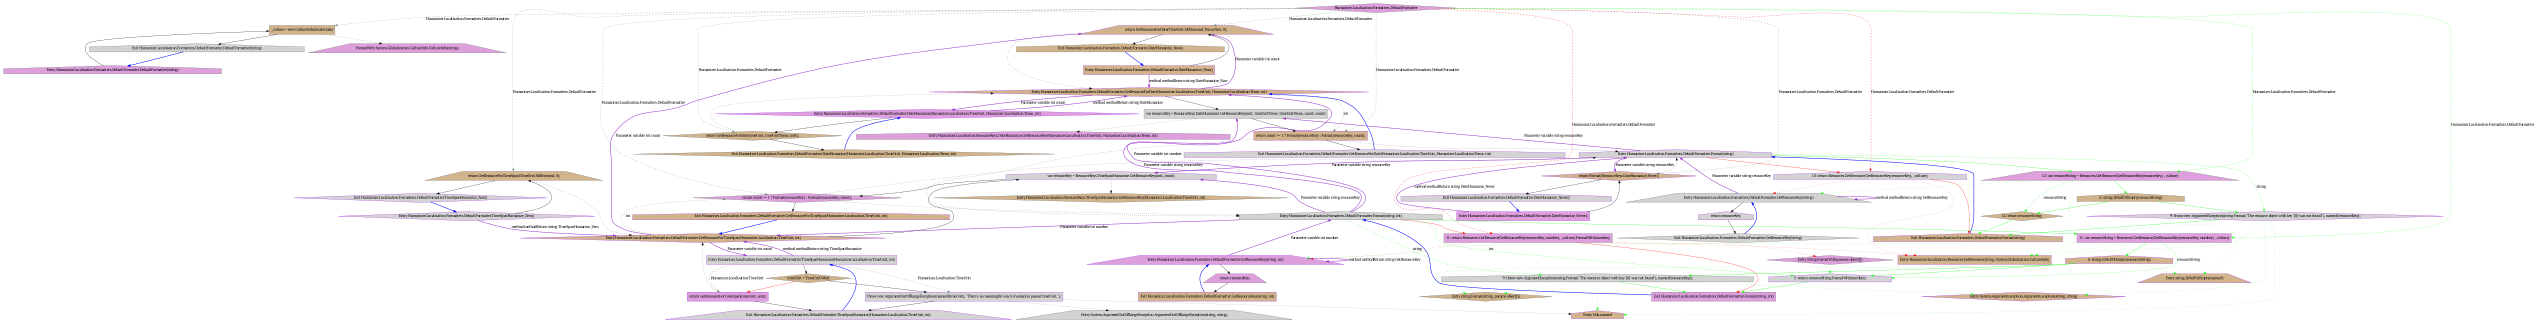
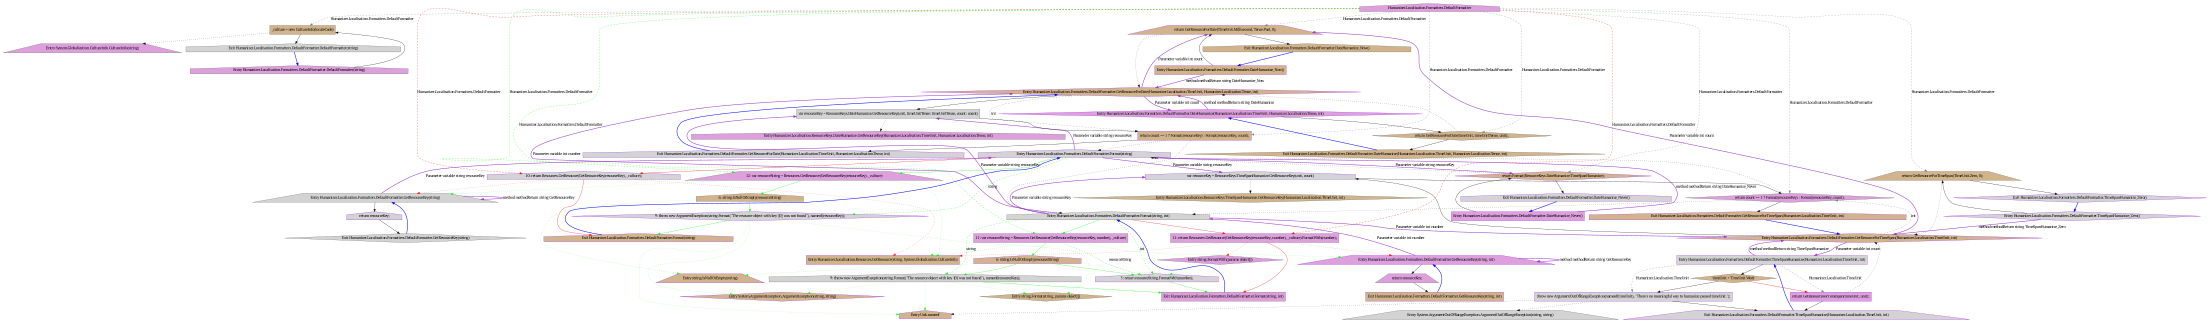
(1376, 8) -> (1430, 8)
(407, 48) -> (92, 48)
(514, 176) -> (1942, 176)
(1619, 176) -> (1553, 176)
(2022, 216) -> none
(2195, 278) -> (710, 278)
